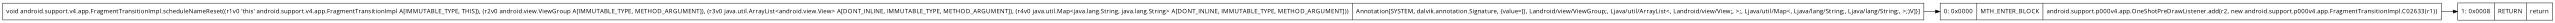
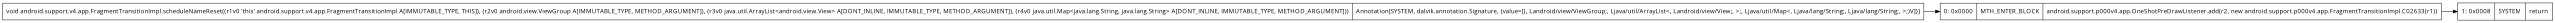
(2510, 11) -> (2510, 11)
